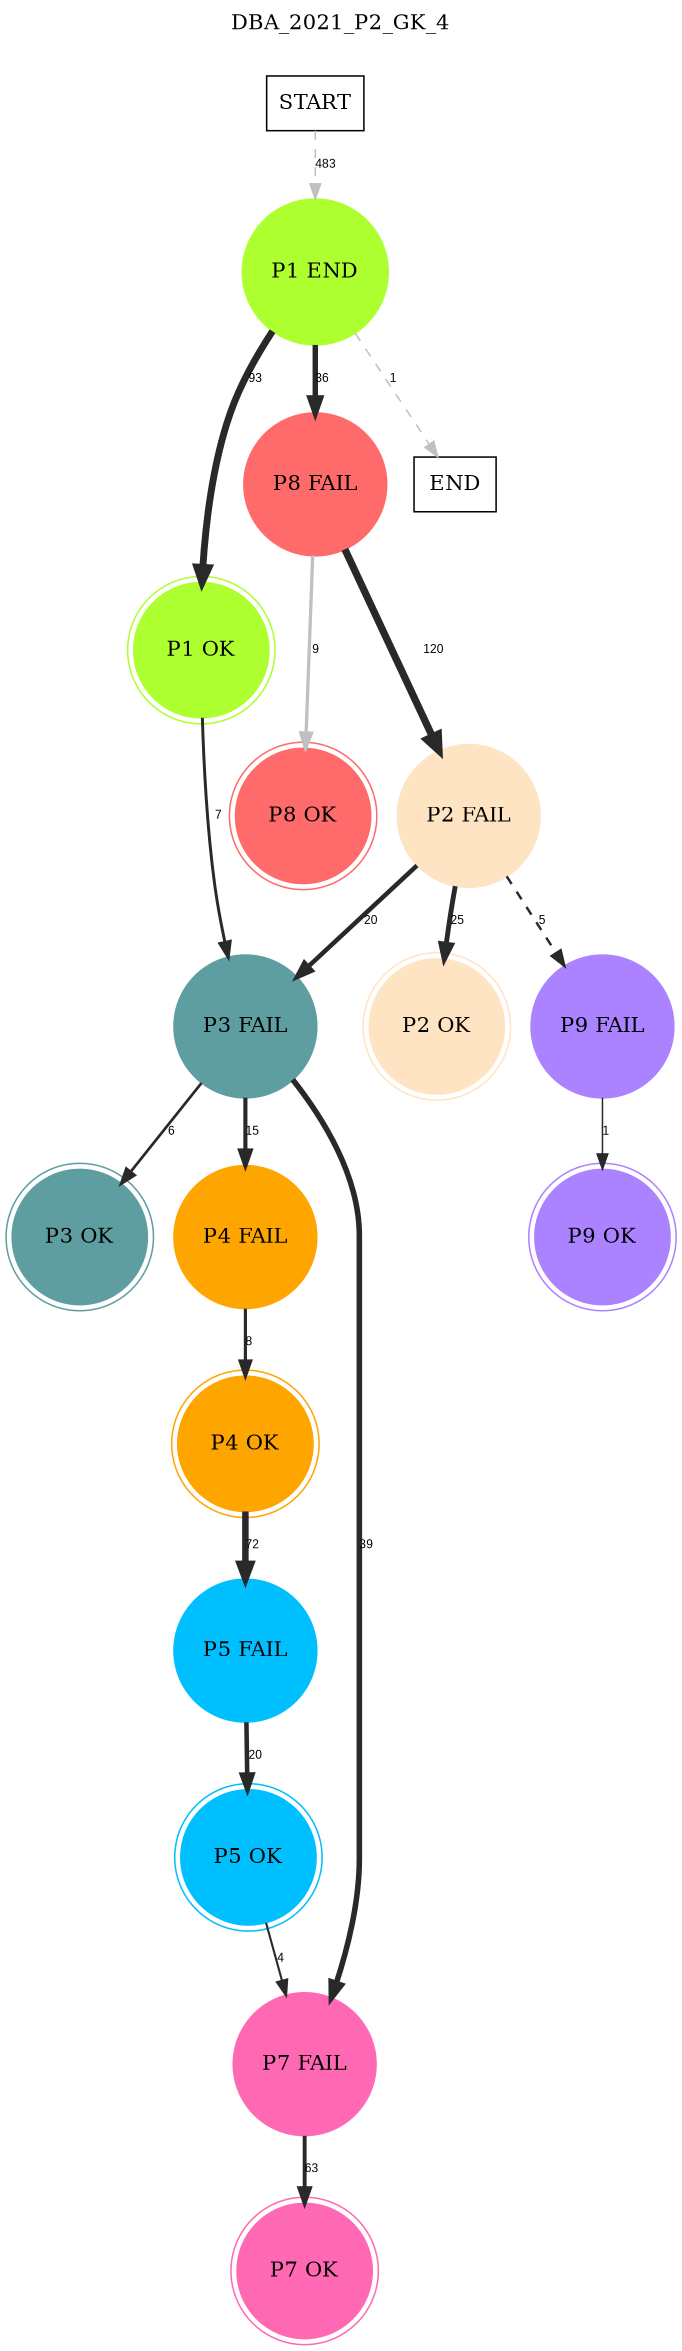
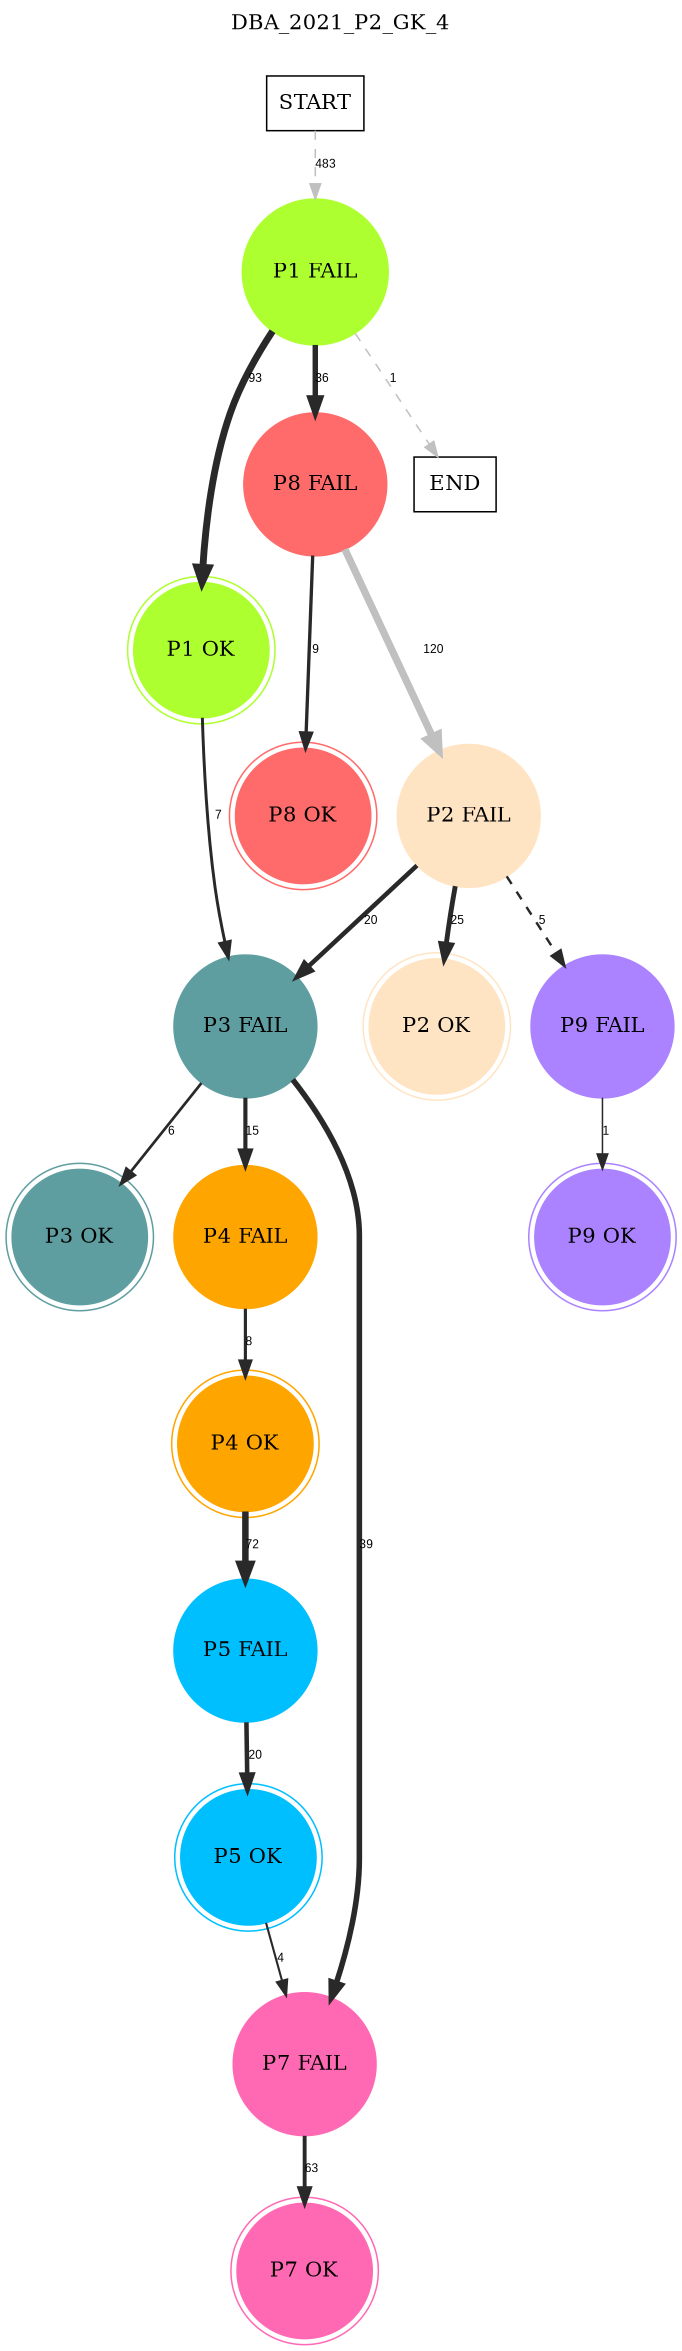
(315, 272) -> (315, 272)
(389, 643) -> (389, 643)
(309, 644) -> (309, 644)
